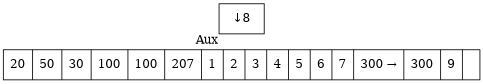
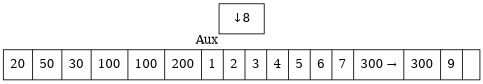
(183, 64) -> (183, 64)
